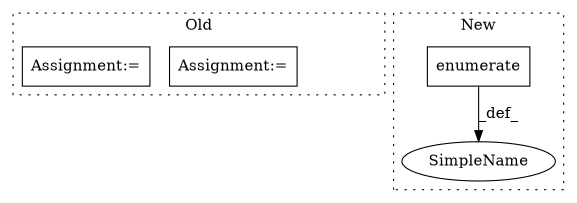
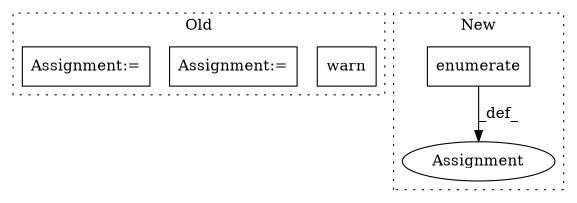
none -> (347, 67)
(479, 161) -> (479, 161)
